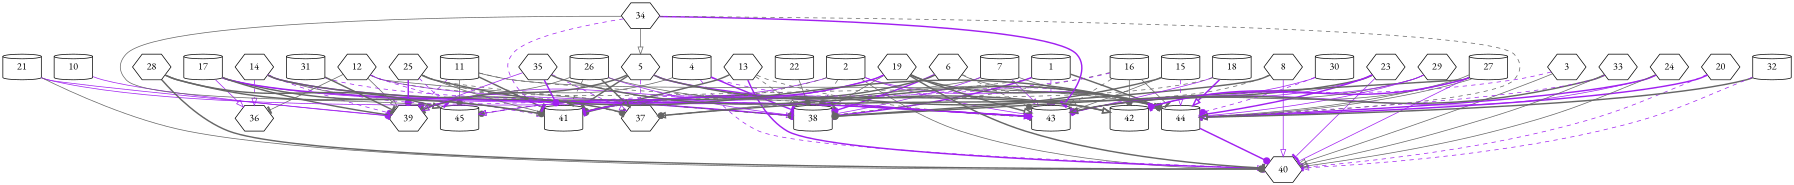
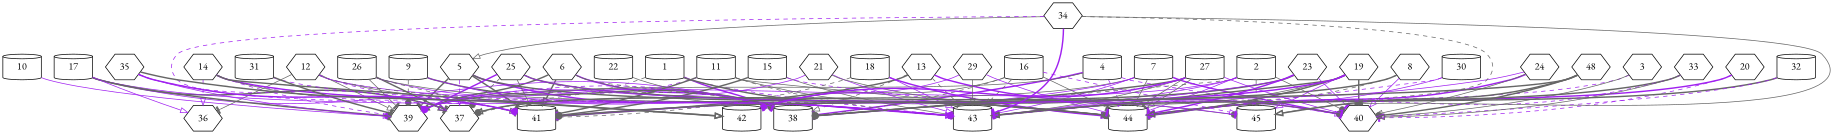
(22, 67) -> (819, 67)
(152, 67) -> (1591, 67)
none -> (408, 67)
(432, 91) -> (878, 101)
none -> (489, 92)
(762, 98) -> (551, 89)
(506, 101) -> (431, 93)
(1232, 144) -> (1254, 98)
